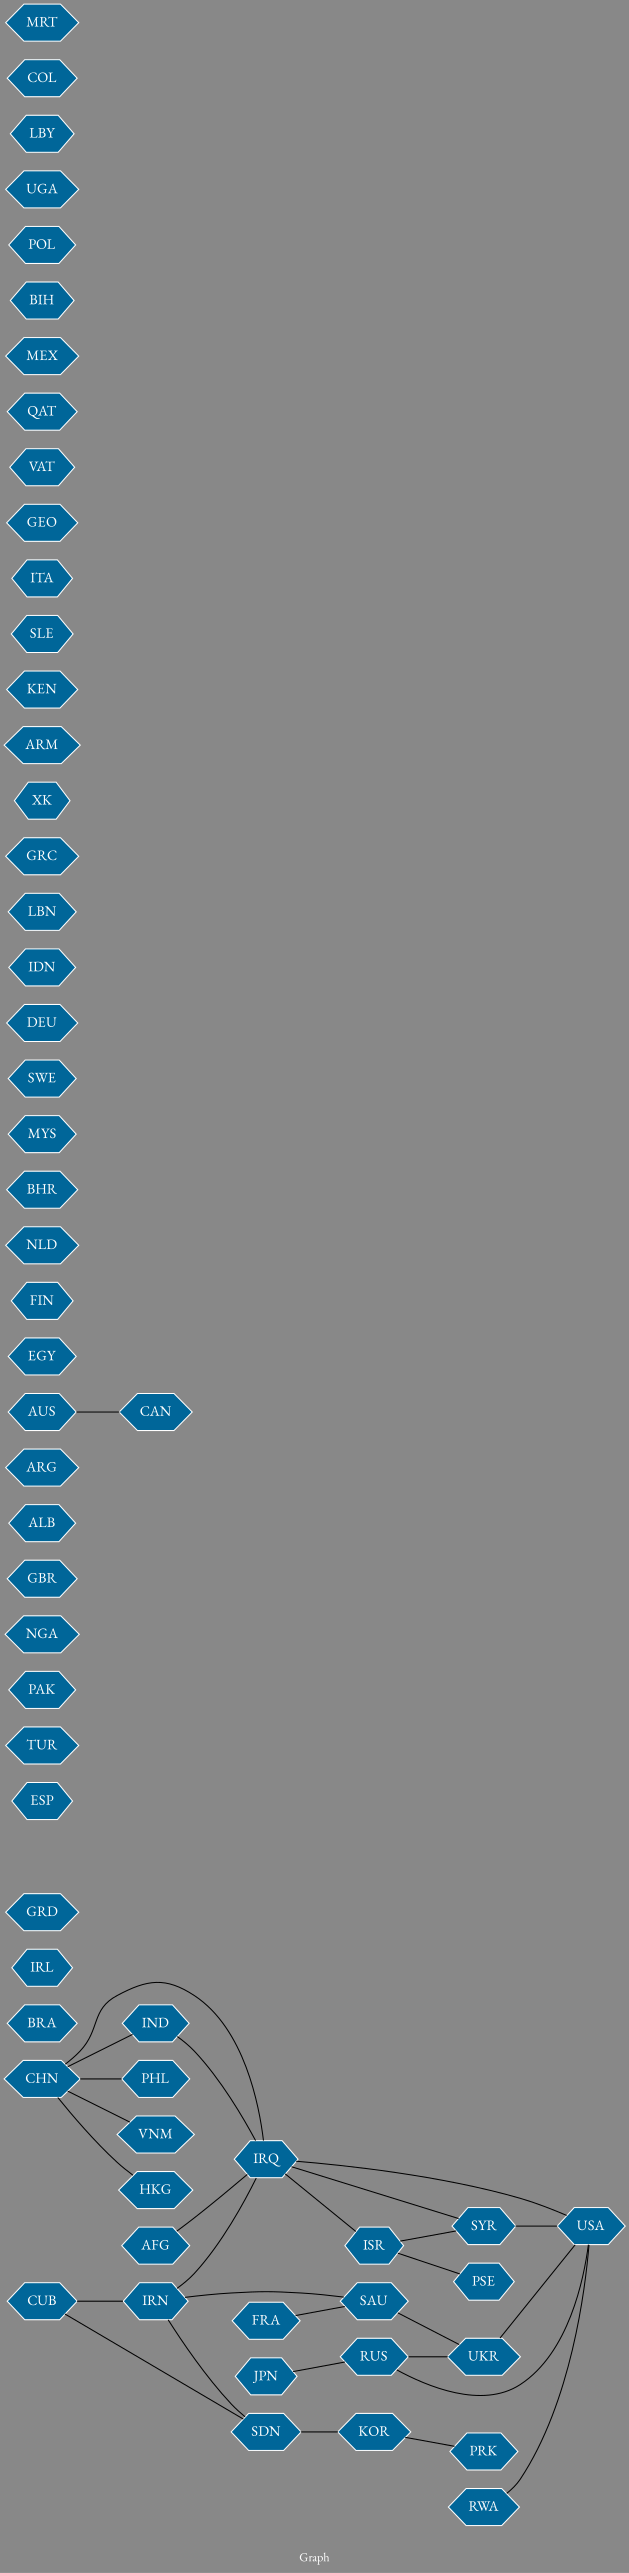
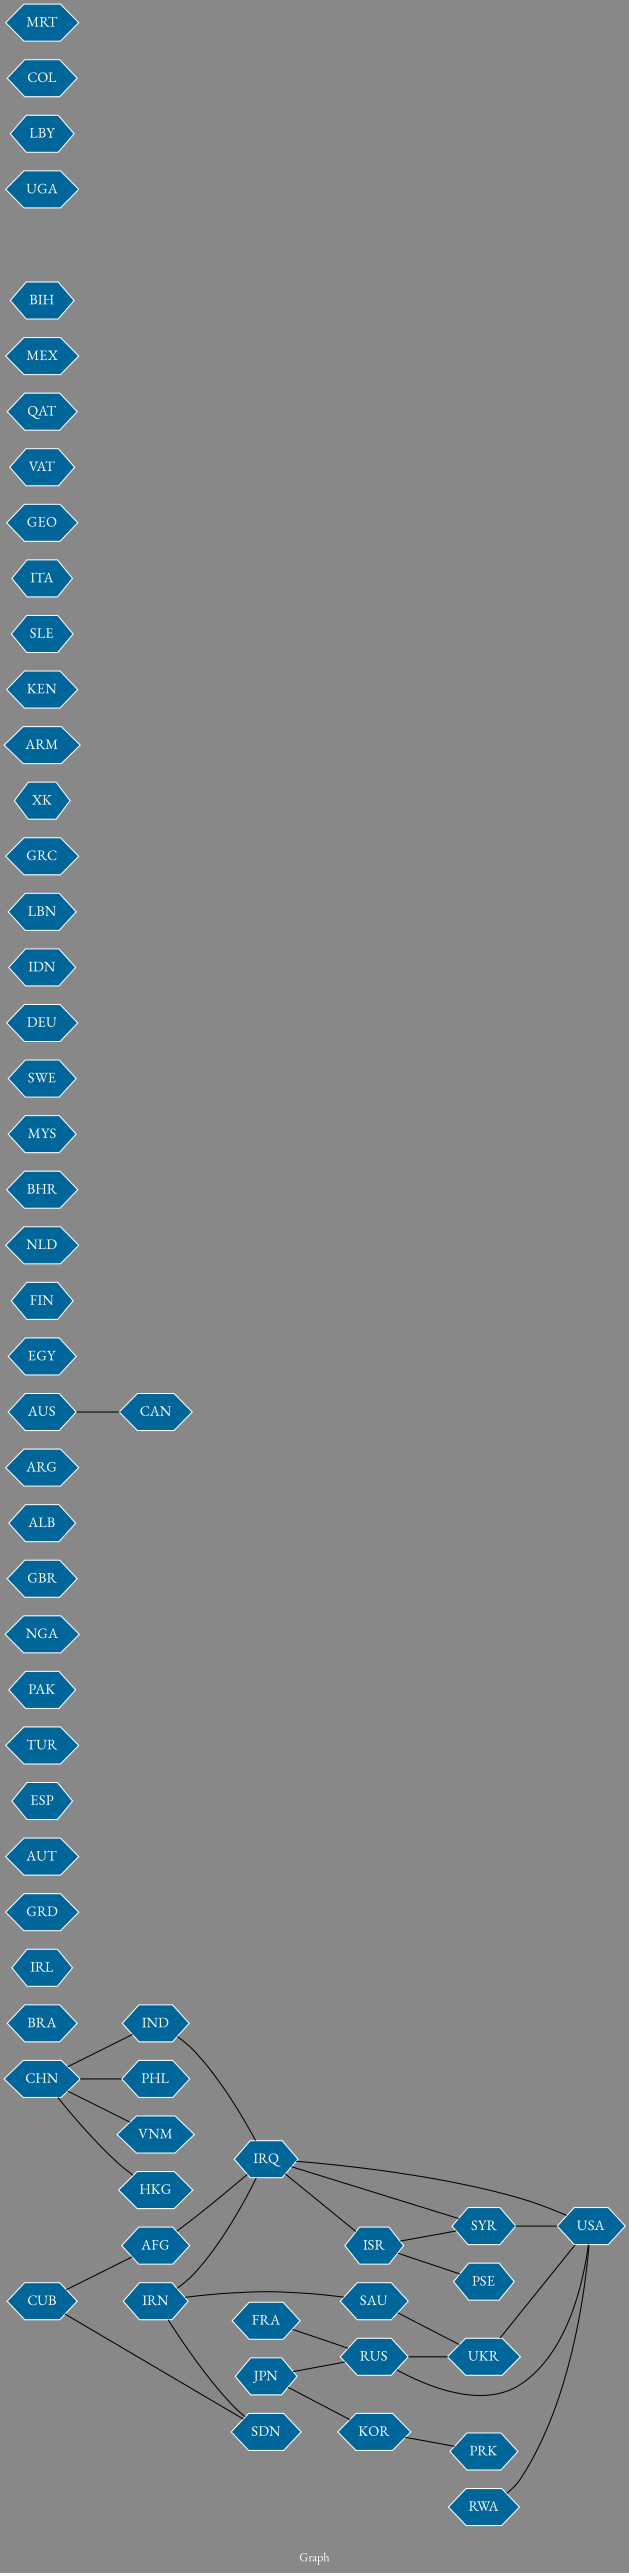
(42, 245) -> none
none -> (42, 1857)
(192, 1994) -> none
(100, 2301) -> (99, 2273)
(320, 2311) -> (320, 2339)
(319, 2432) -> (319, 2403)
